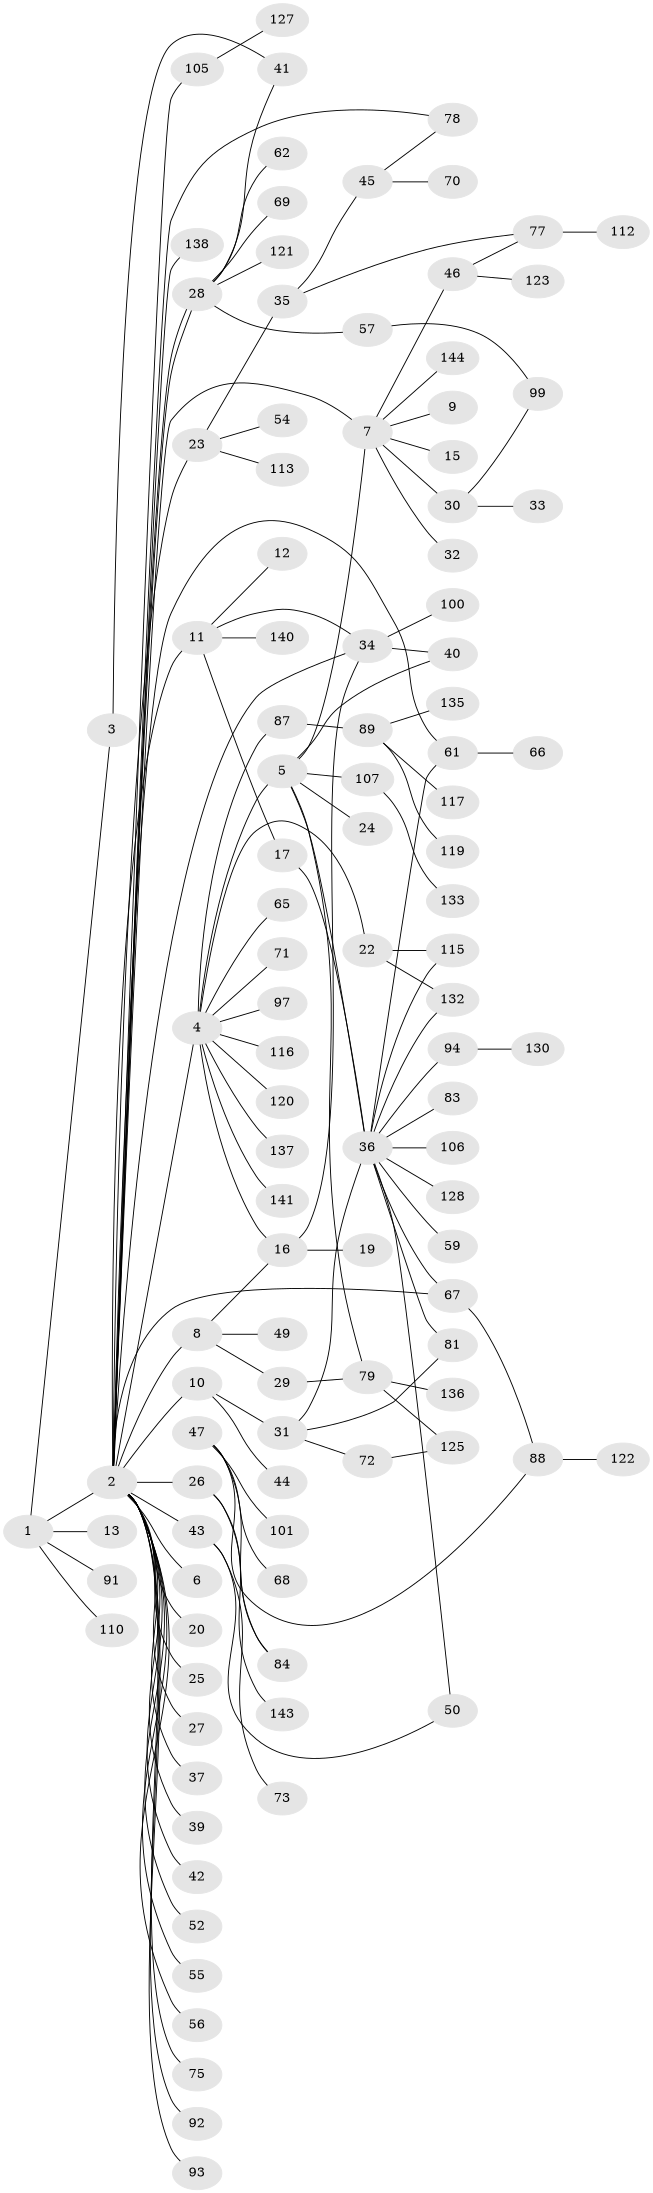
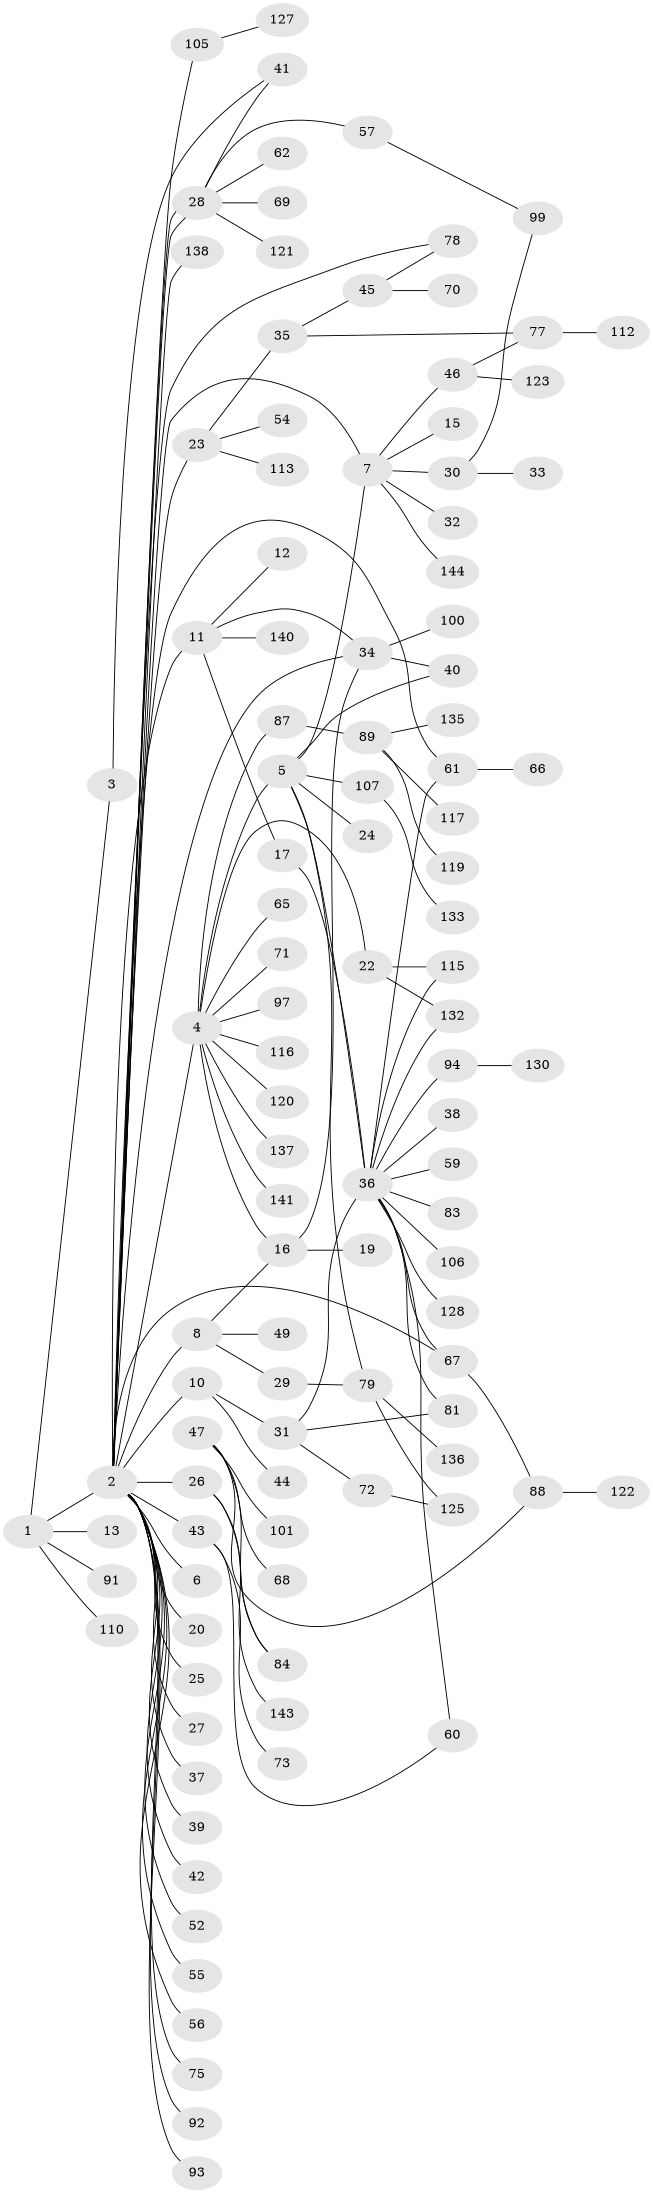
(453, 408) -> none
none -> (453, 1115)
(453, 1711) -> (453, 1735)
